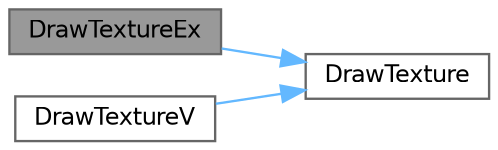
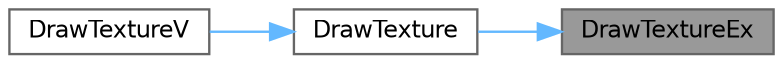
(251, 53) -> (508, 32)
